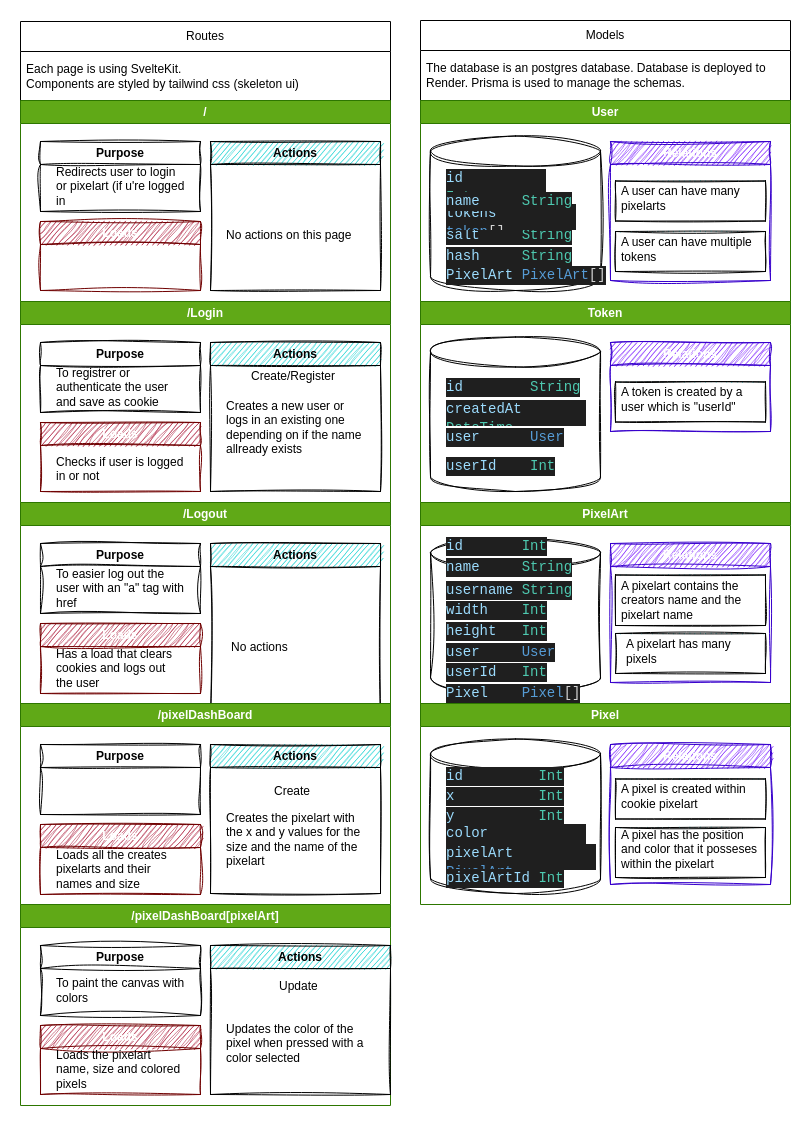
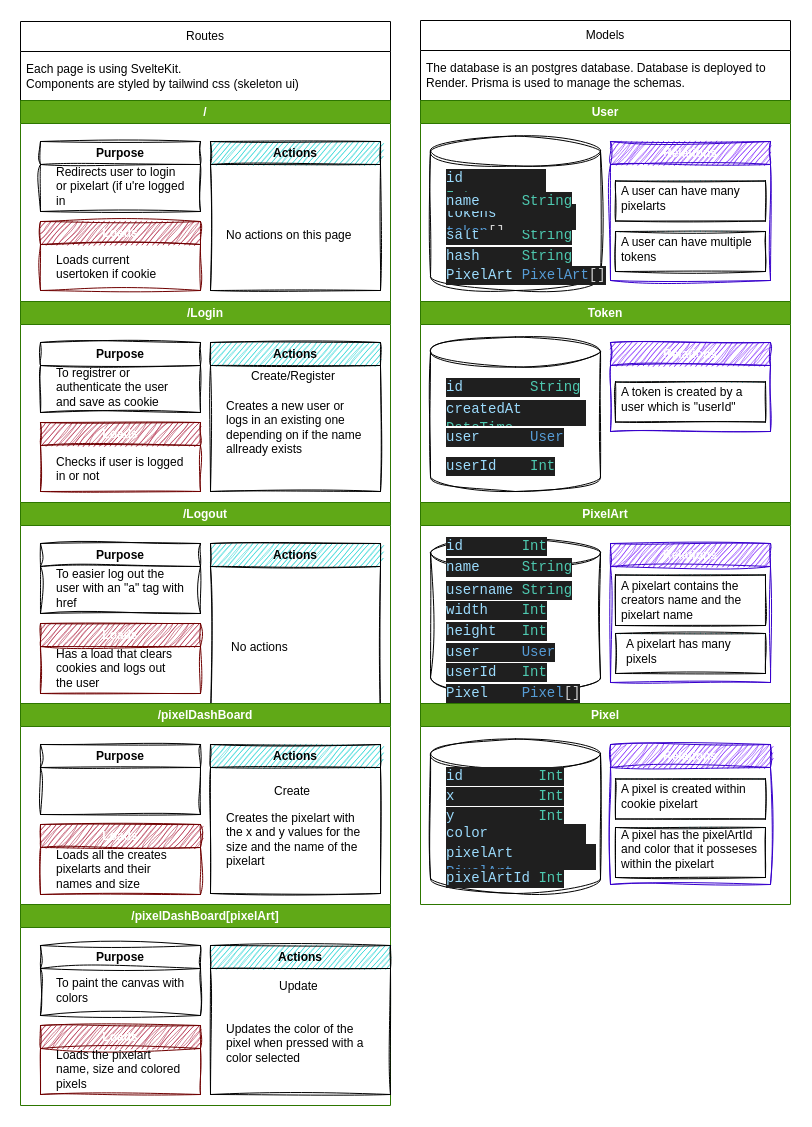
none -> (116, 266)
(692, 850) -> (692, 850)
